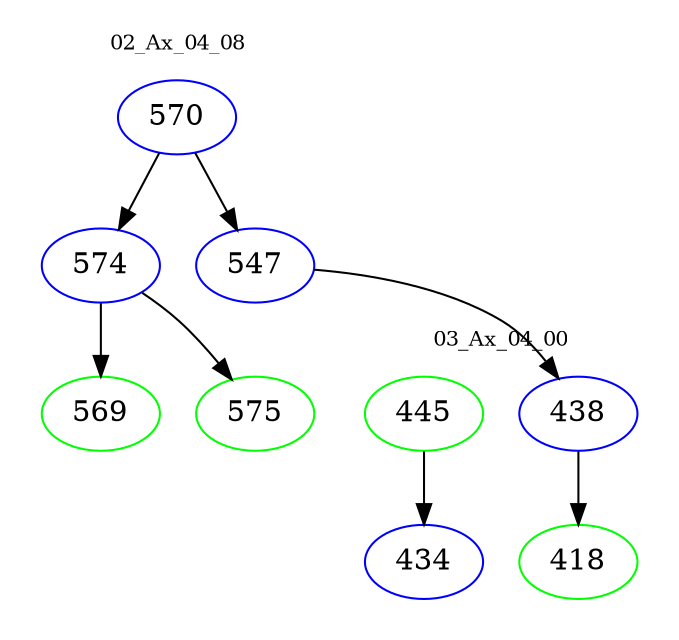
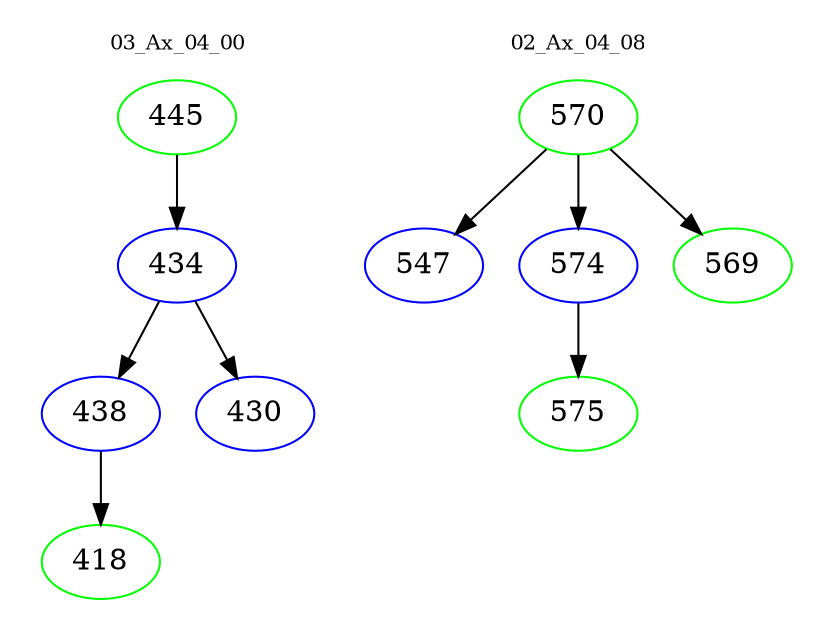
(177, 117) -> (578, 117)
(440, 293) -> (144, 330)
(101, 330) -> (648, 185)
none -> (255, 414)
